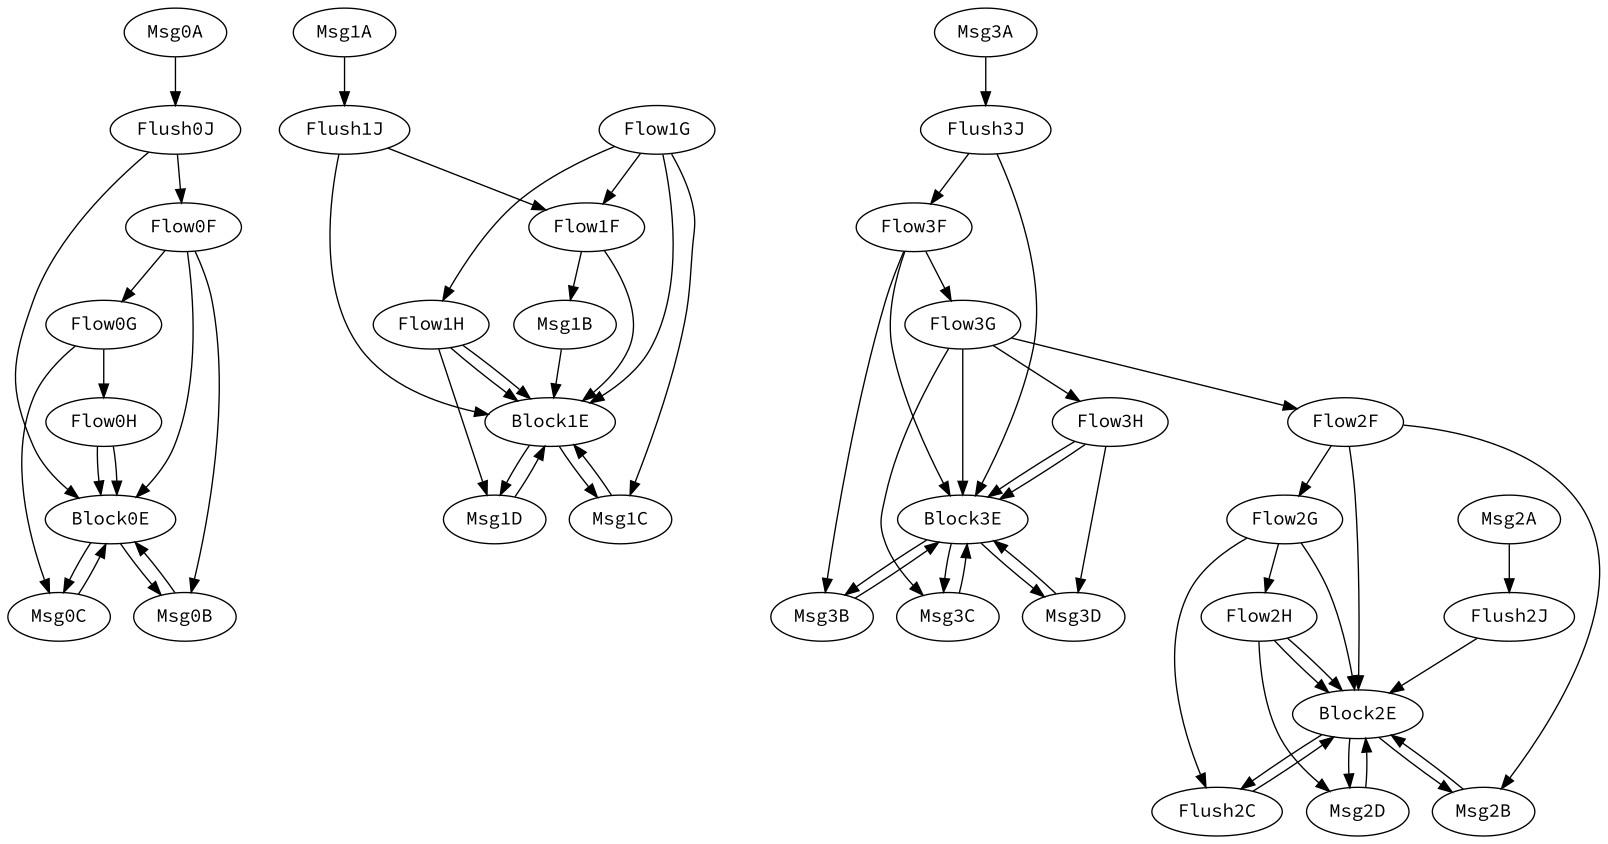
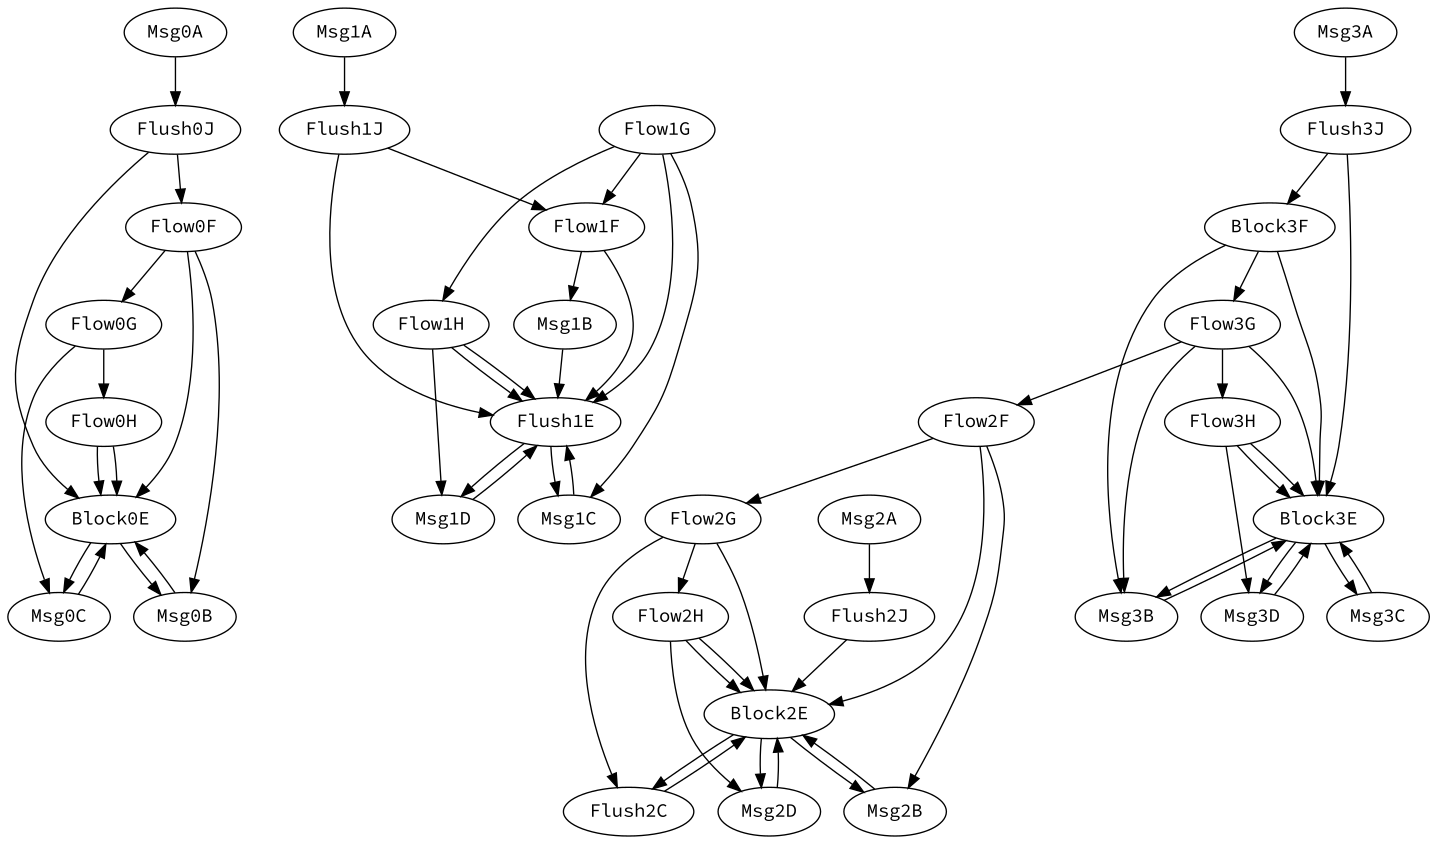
(914, 227) -> (1270, 227)
(550, 422) -> (556, 422)
(894, 466) -> (1134, 453)
